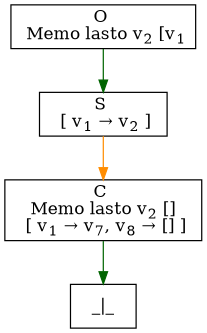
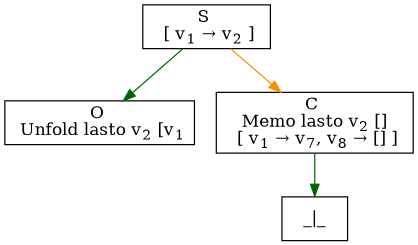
(82, 34) -> (78, 130)
(103, 65) -> (158, 71)
